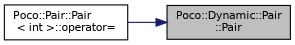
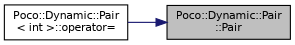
(66, 22) -> (66, 22)
